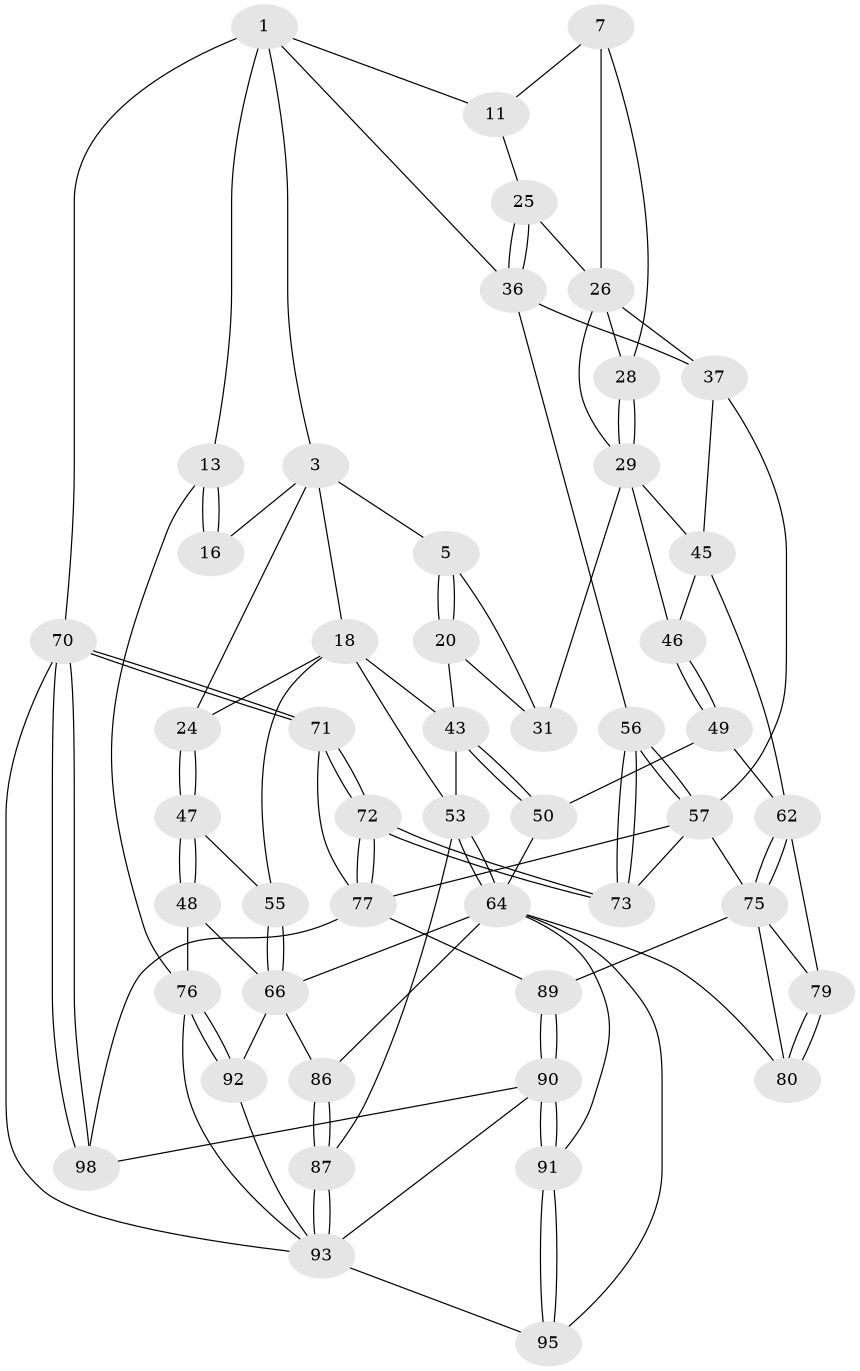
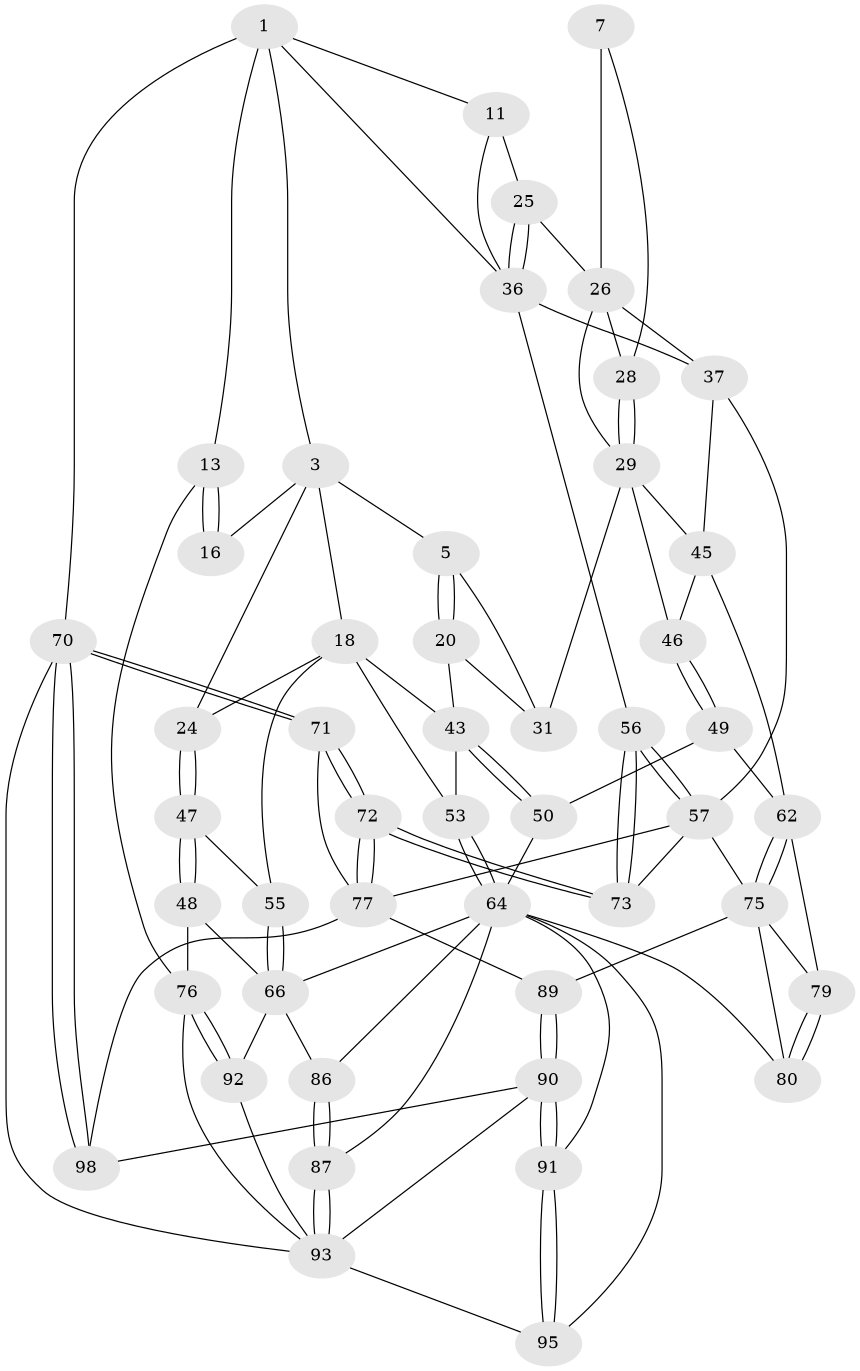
(549, 71) -> (478, 205)
(402, 1014) -> (438, 1054)
